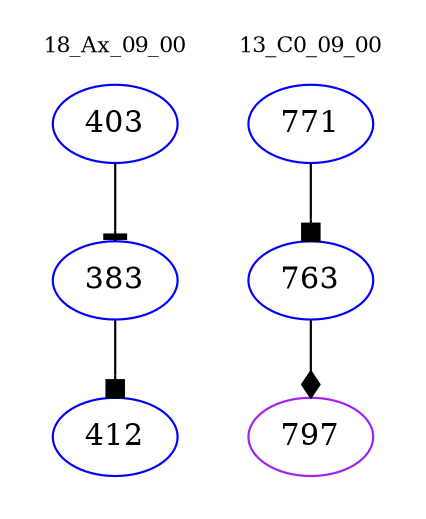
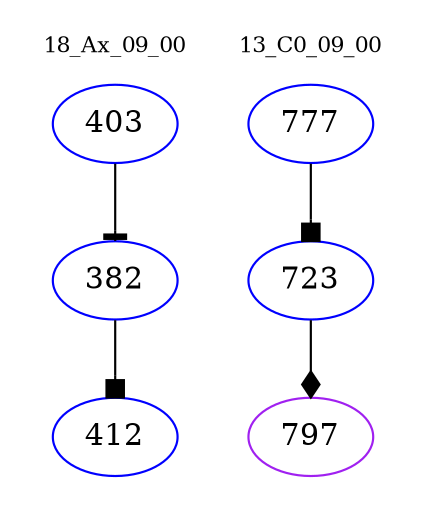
(311, 124) -> (311, 124)
(115, 280) -> (115, 280)
(311, 280) -> (311, 280)
